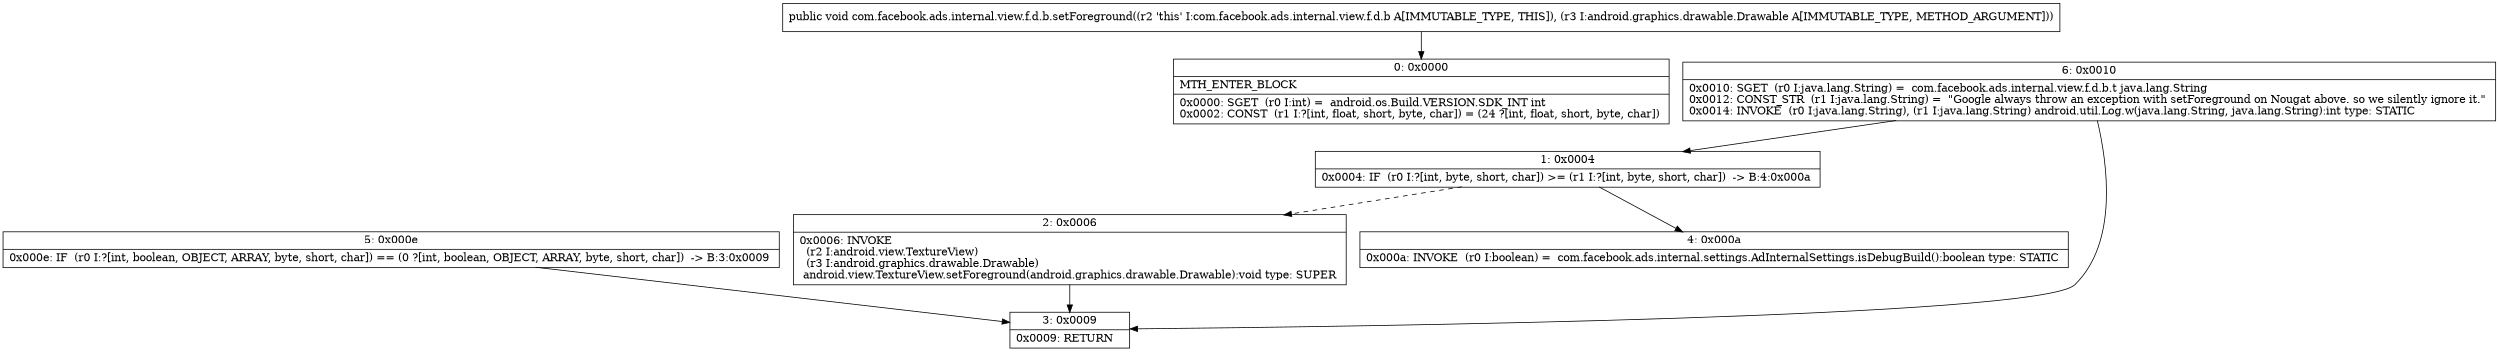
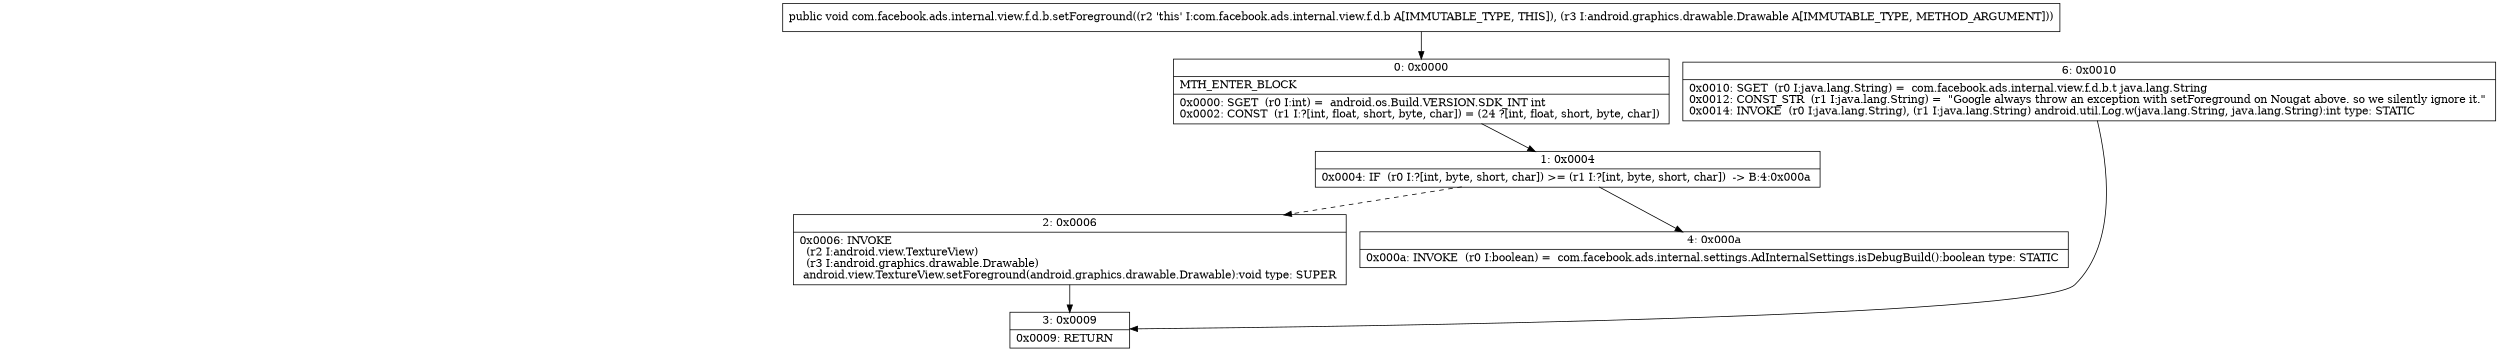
(1793, 136) -> (1505, 136)
(391, 250) -> none
